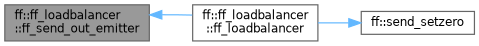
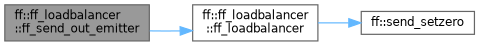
(177, 15) -> (165, 31)
